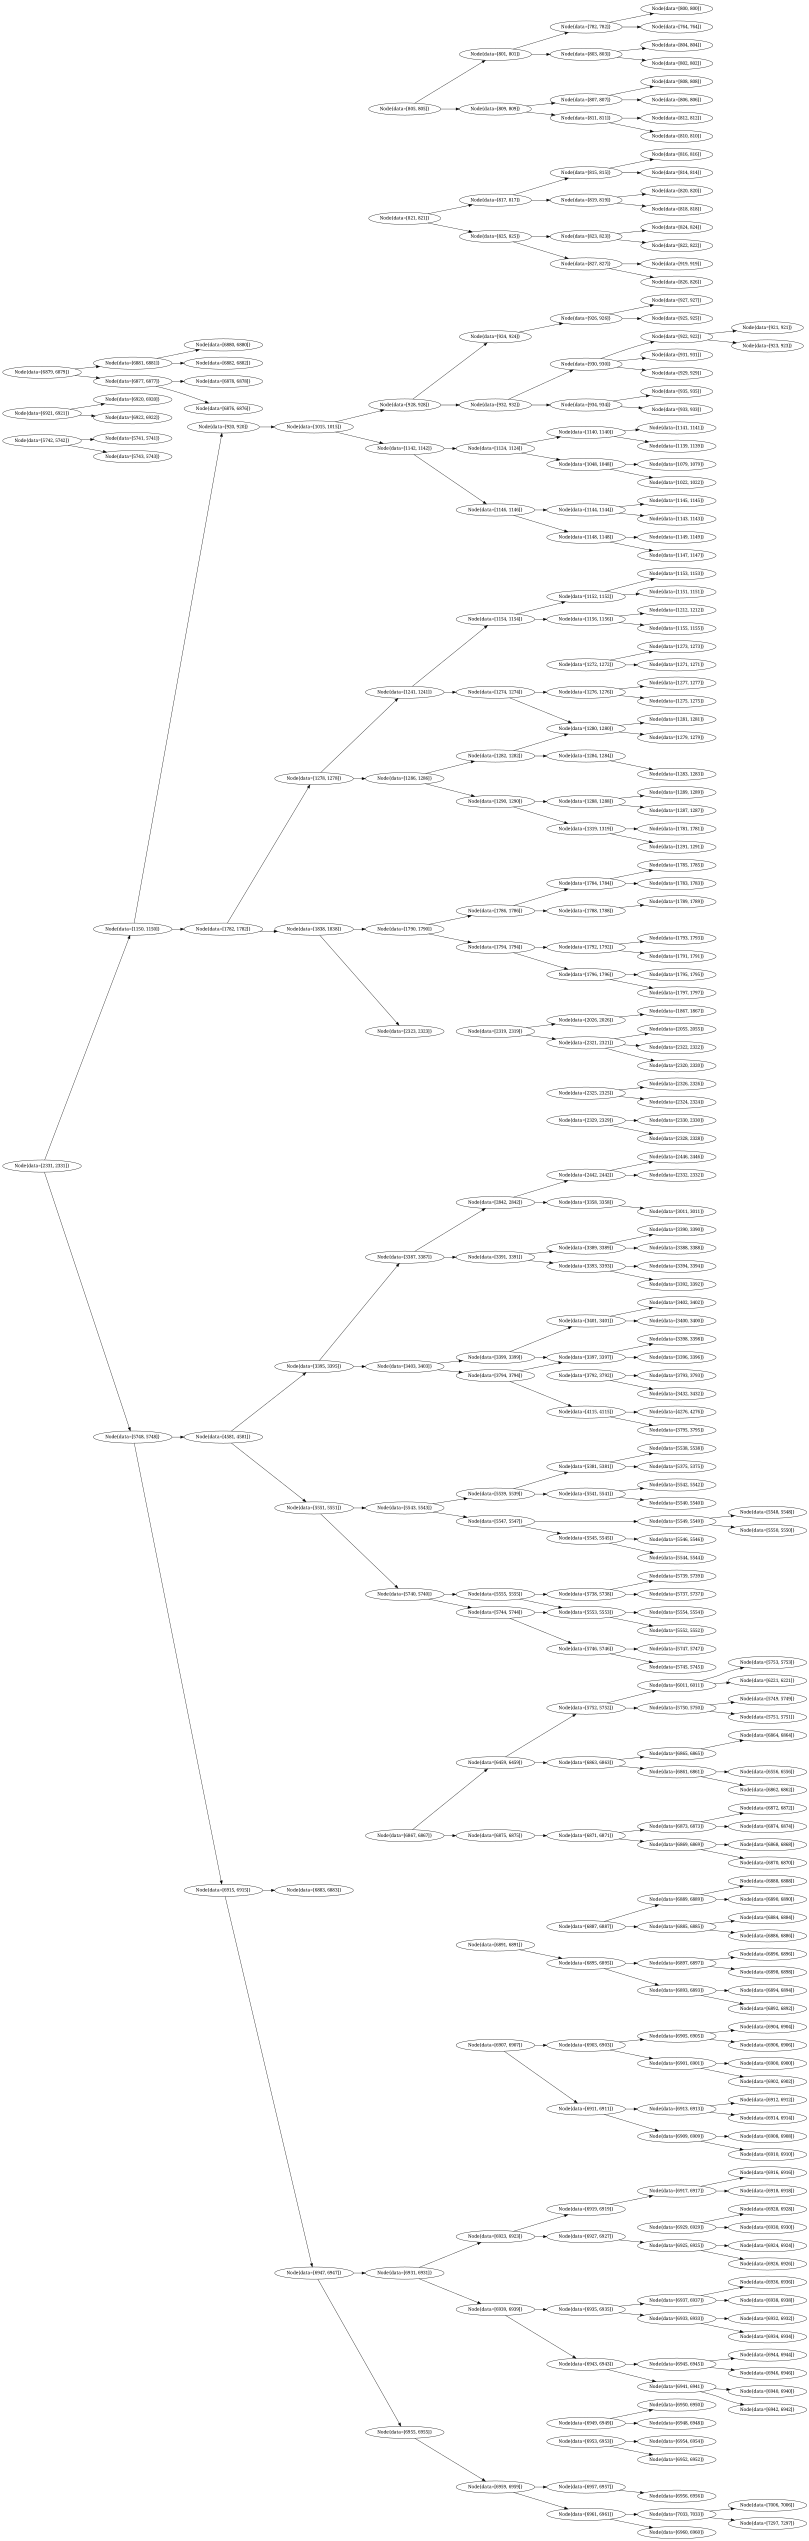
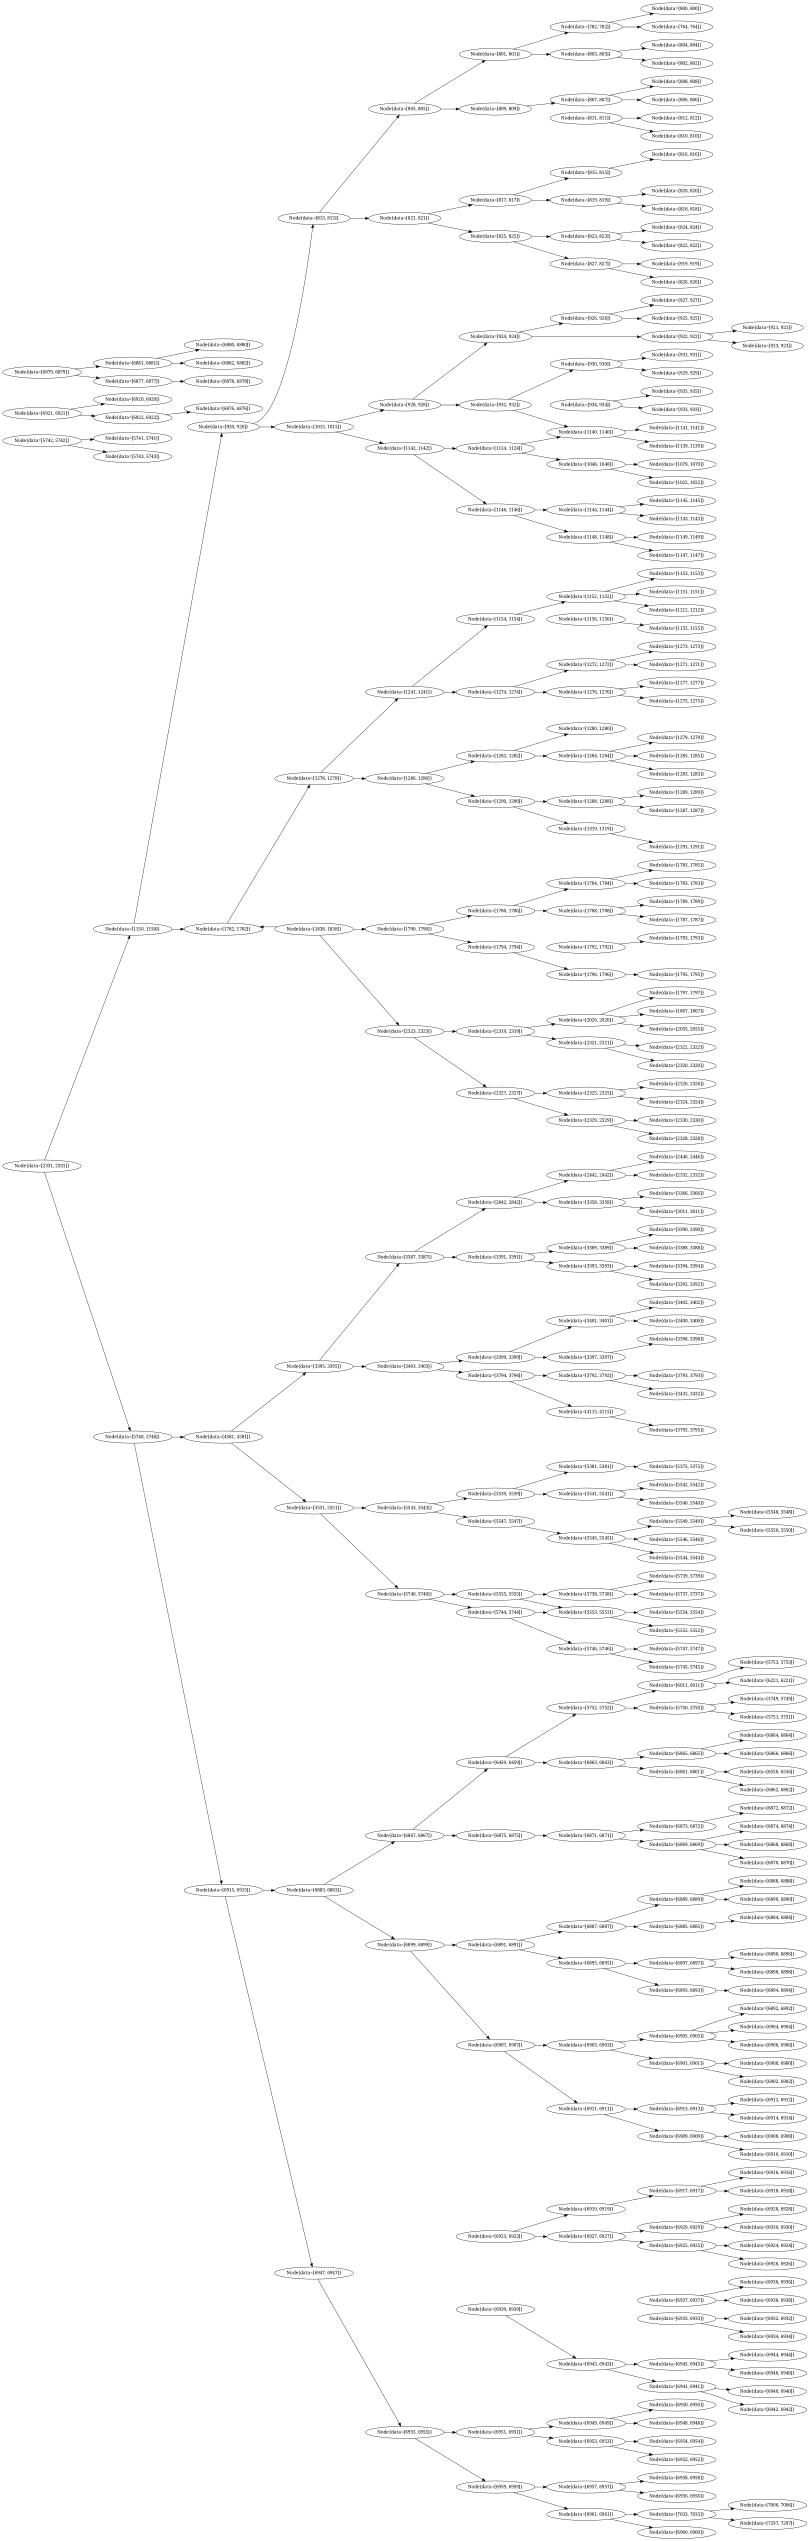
(539, 113) -> none
(677, 173) -> none
none -> (314, 218)
(626, 350) -> (584, 337)
(181, 393) -> (176, 413)
(539, 405) -> (539, 418)
(630, 615) -> (630, 603)
(539, 619) -> none
(539, 710) -> (539, 679)
(677, 720) -> none
(630, 733) -> (630, 747)
none -> (677, 756)
(677, 829) -> none
none -> (677, 920)
(267, 931) -> (270, 927)
(539, 947) -> none
(677, 956) -> none
(630, 983) -> (625, 1006)
none -> (448, 1031)
(630, 1036) -> (630, 1025)
none -> (495, 1093)
none -> (677, 1193)
(677, 1357) -> none
(539, 1367) -> (539, 1376)
(677, 1412) -> none
(677, 1449) -> none
(584, 1521) -> (630, 1530)
none -> (767, 1754)
(720, 1827) -> (720, 1836)
none -> (358, 1864)
none -> (539, 1936)
(767, 1936) -> none
none -> (405, 1945)
(720, 1999) -> (716, 2022)
none -> (630, 2232)
(405, 2273) -> none
(586, 2310) -> none
none -> (495, 2432)
none -> (677, 2478)
